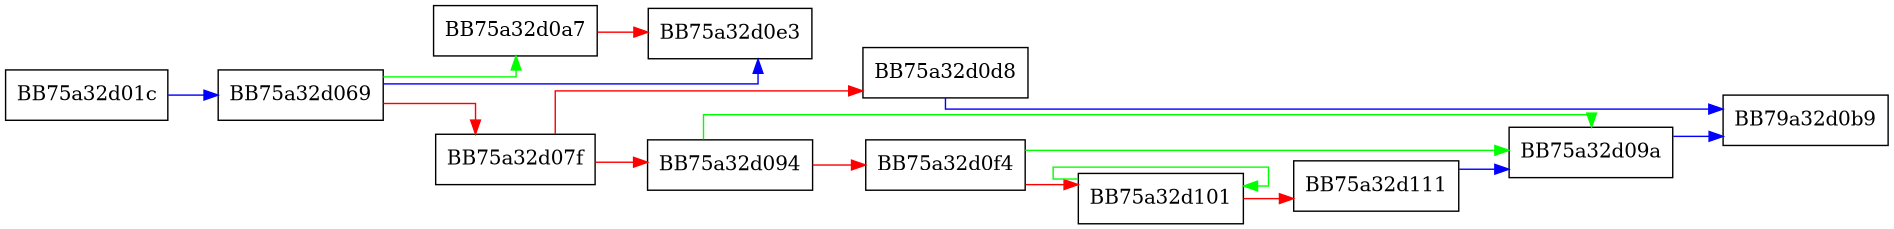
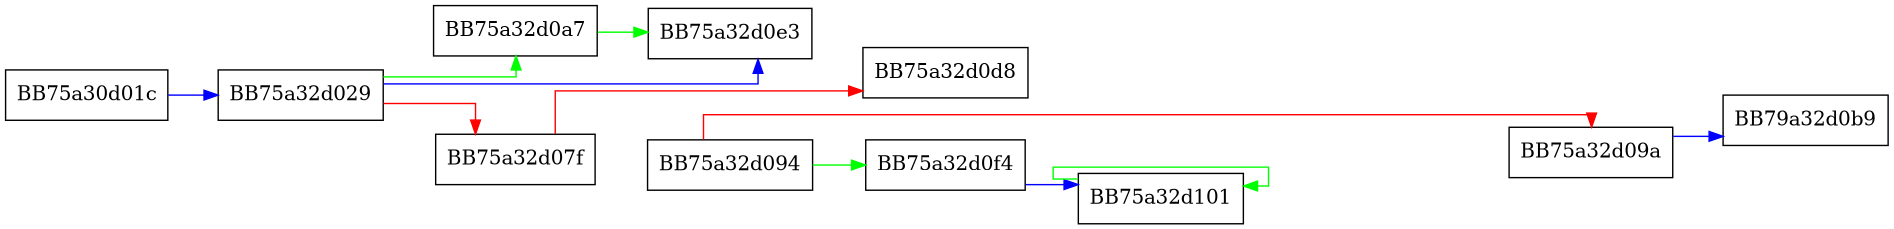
(616, 32) -> (616, 32)
(87, 95) -> (87, 95)
(301, 95) -> (301, 95)
(1322, 109) -> none
(930, 115) -> (1136, 115)
(1260, 150) -> none
(614, 162) -> none
(832, 165) -> (832, 165)
(1045, 185) -> (1045, 185)
(1376, 186) -> none
